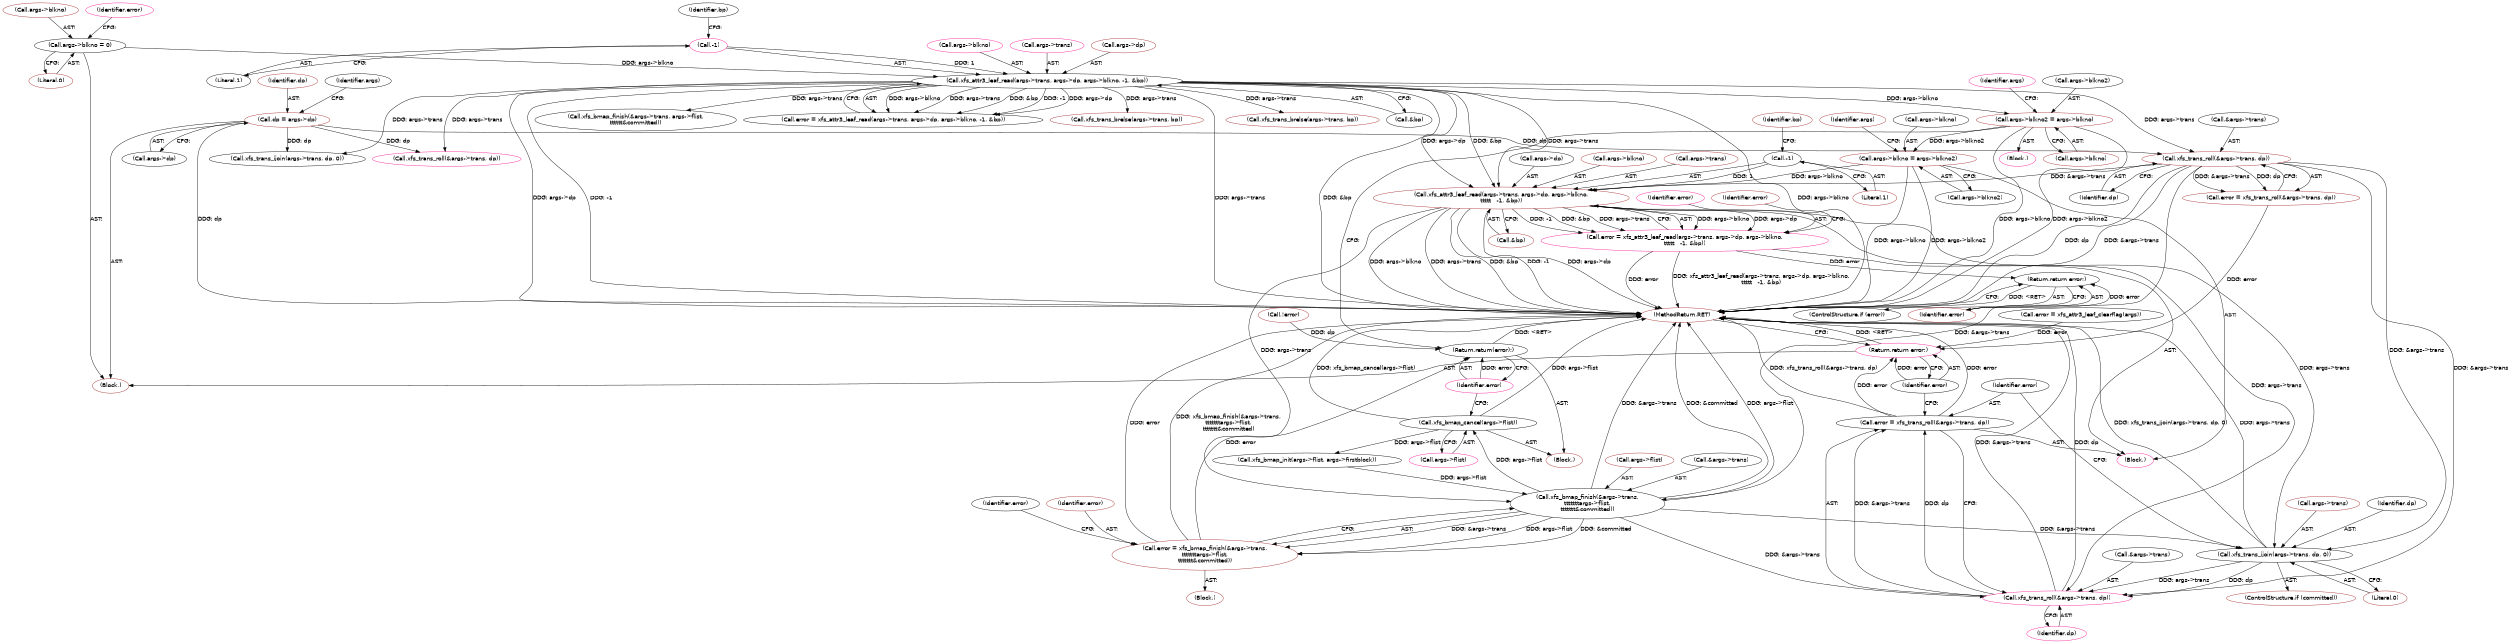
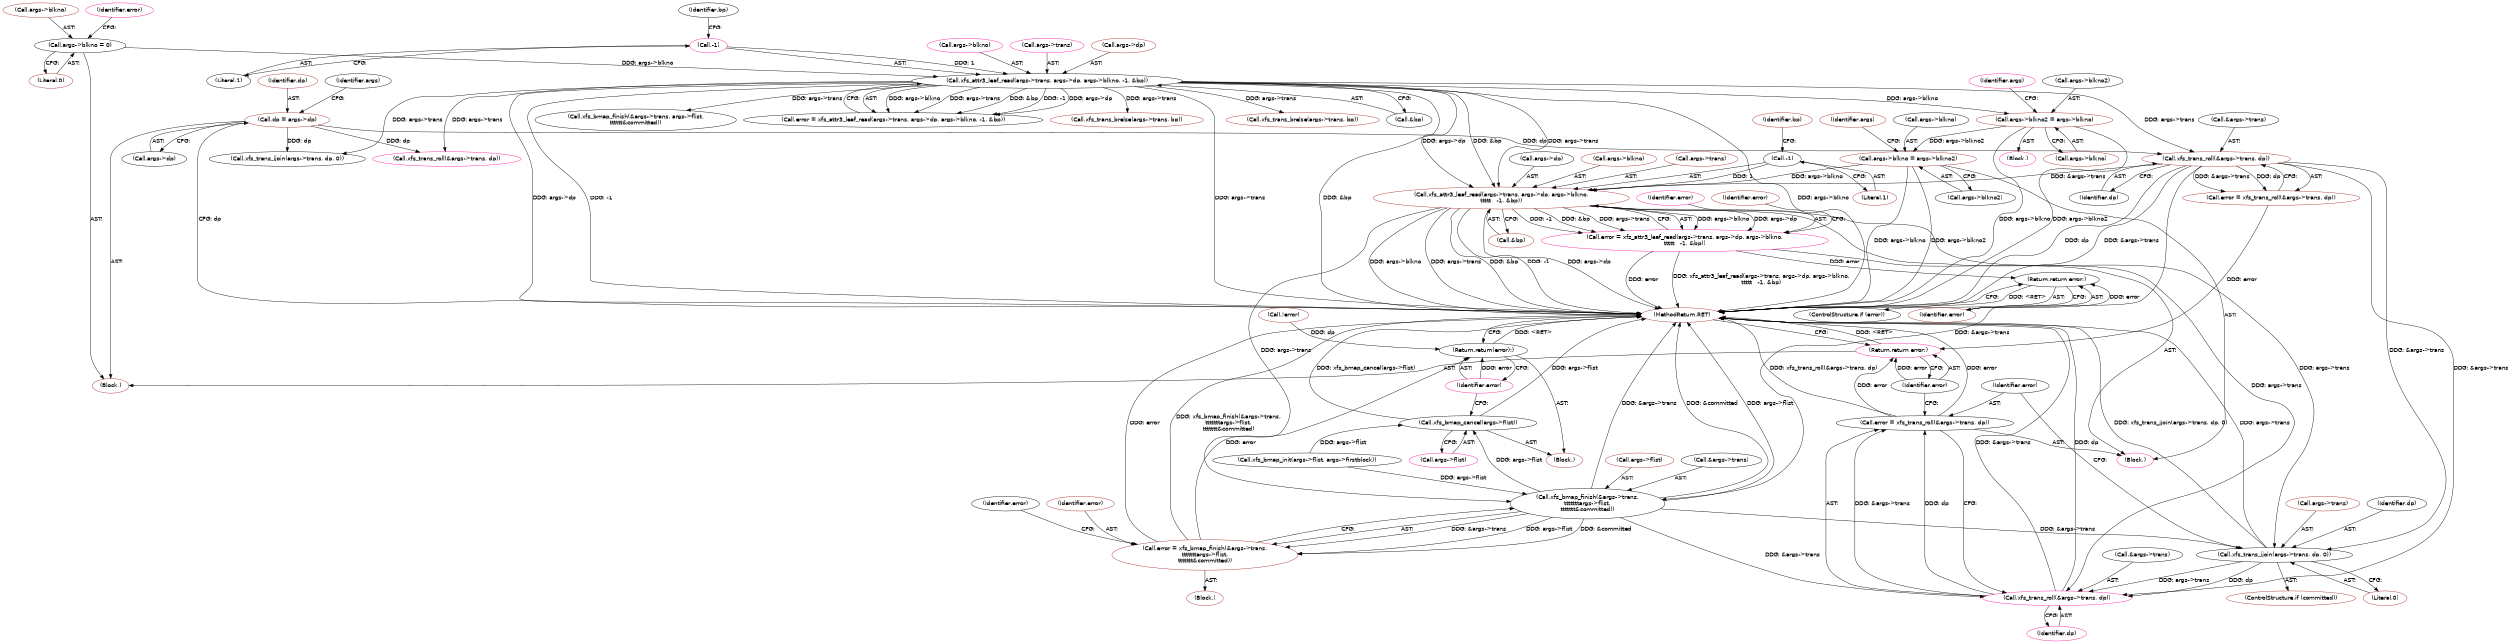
(1564, 136) -> (1534, 321)
(210, 219) -> (210, 219)
(2081, 315) -> none
(1389, 441) -> (1350, 431)
